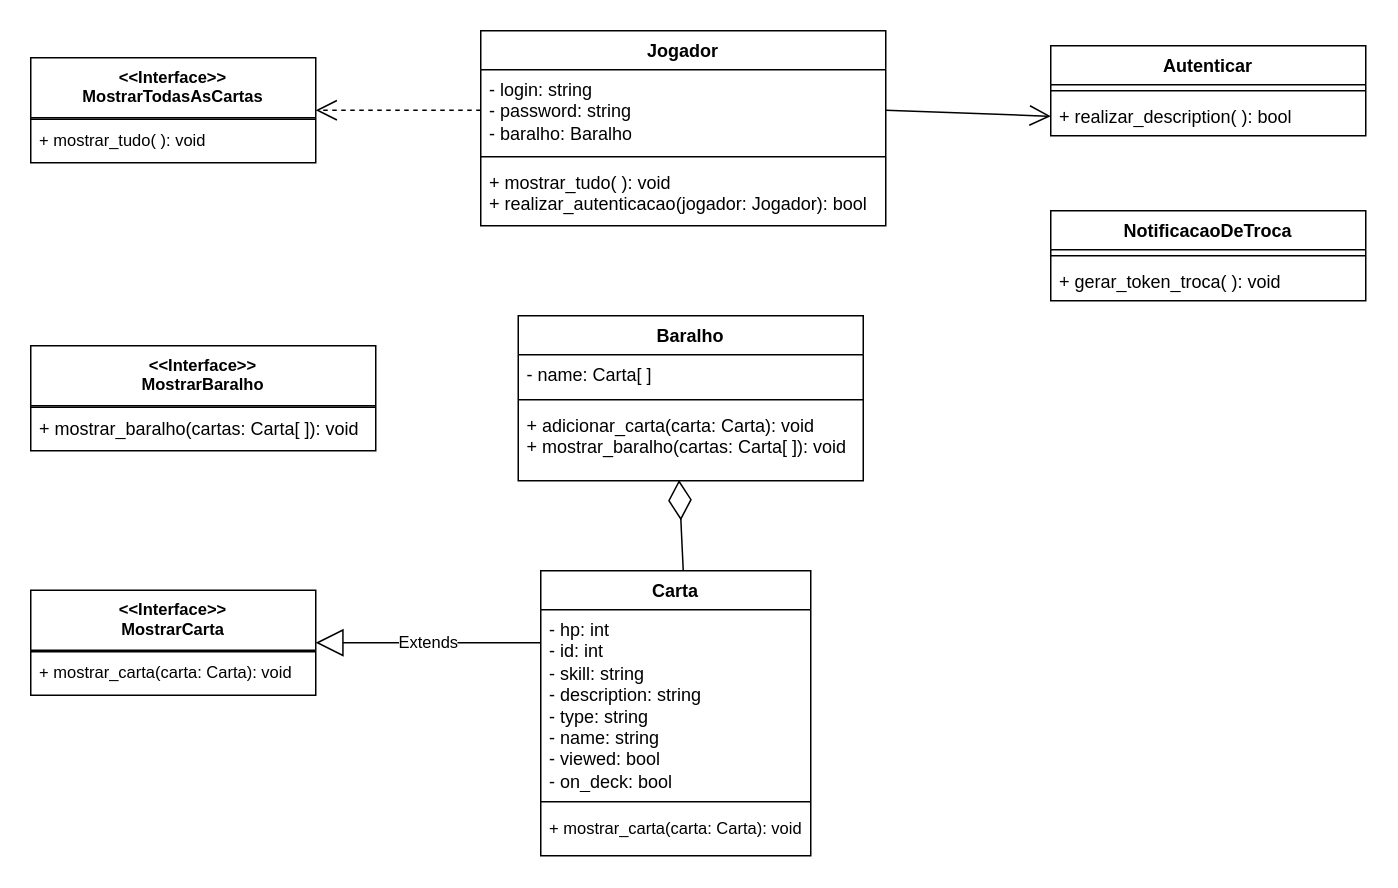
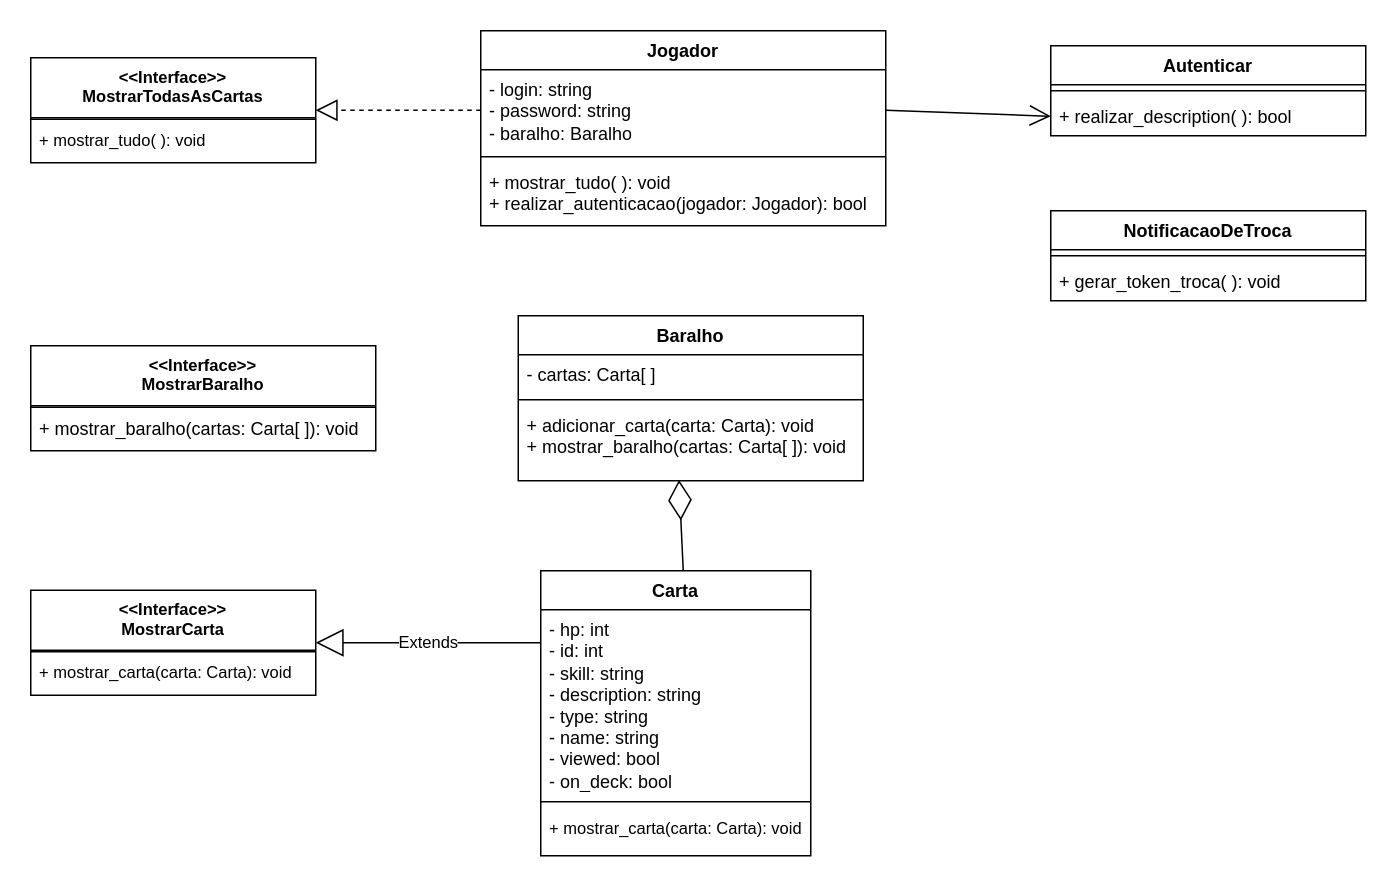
(330, 110) -> (338, 110)
(599, 376) -> (609, 376)
